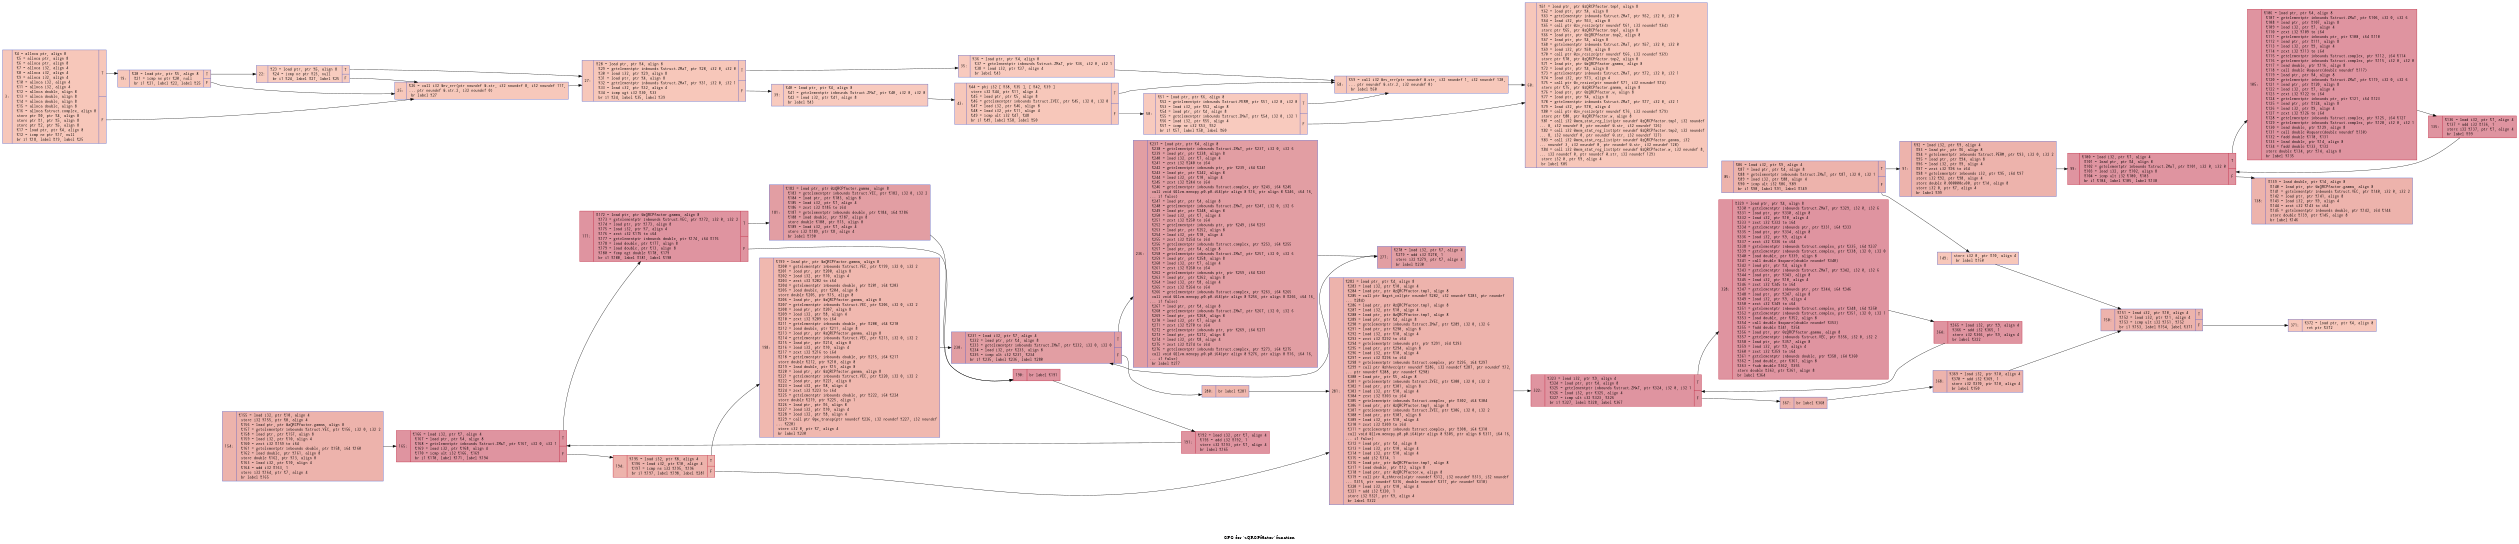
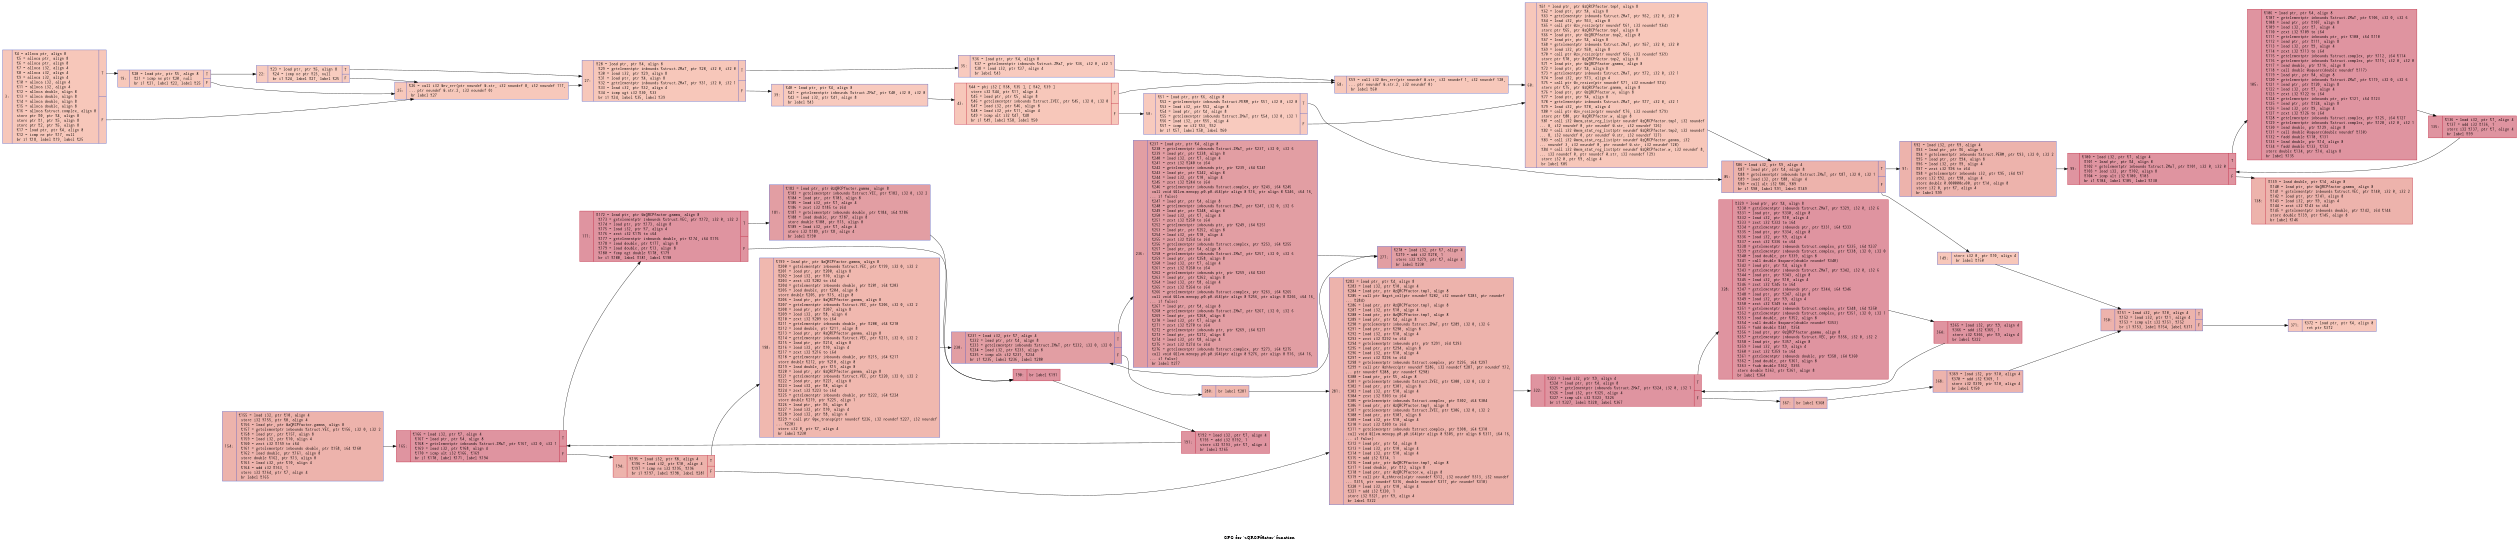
(1347, 101) -> (1505, 168)
(1037, 104) -> (1037, 104)
none -> (1738, 145)
(1766, 184) -> (1766, 184)
(2332, 201) -> (2332, 201)
